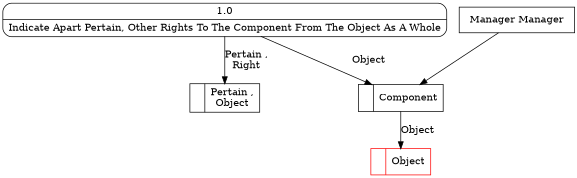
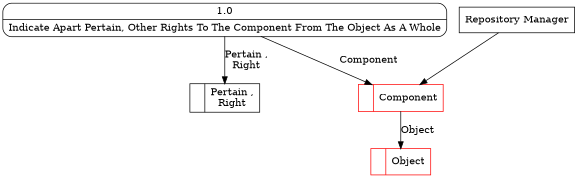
(517, 20) -> (517, 20)
(369, 60) -> (369, 60)
(401, 98) -> (401, 98)
(232, 103) -> (232, 103)
